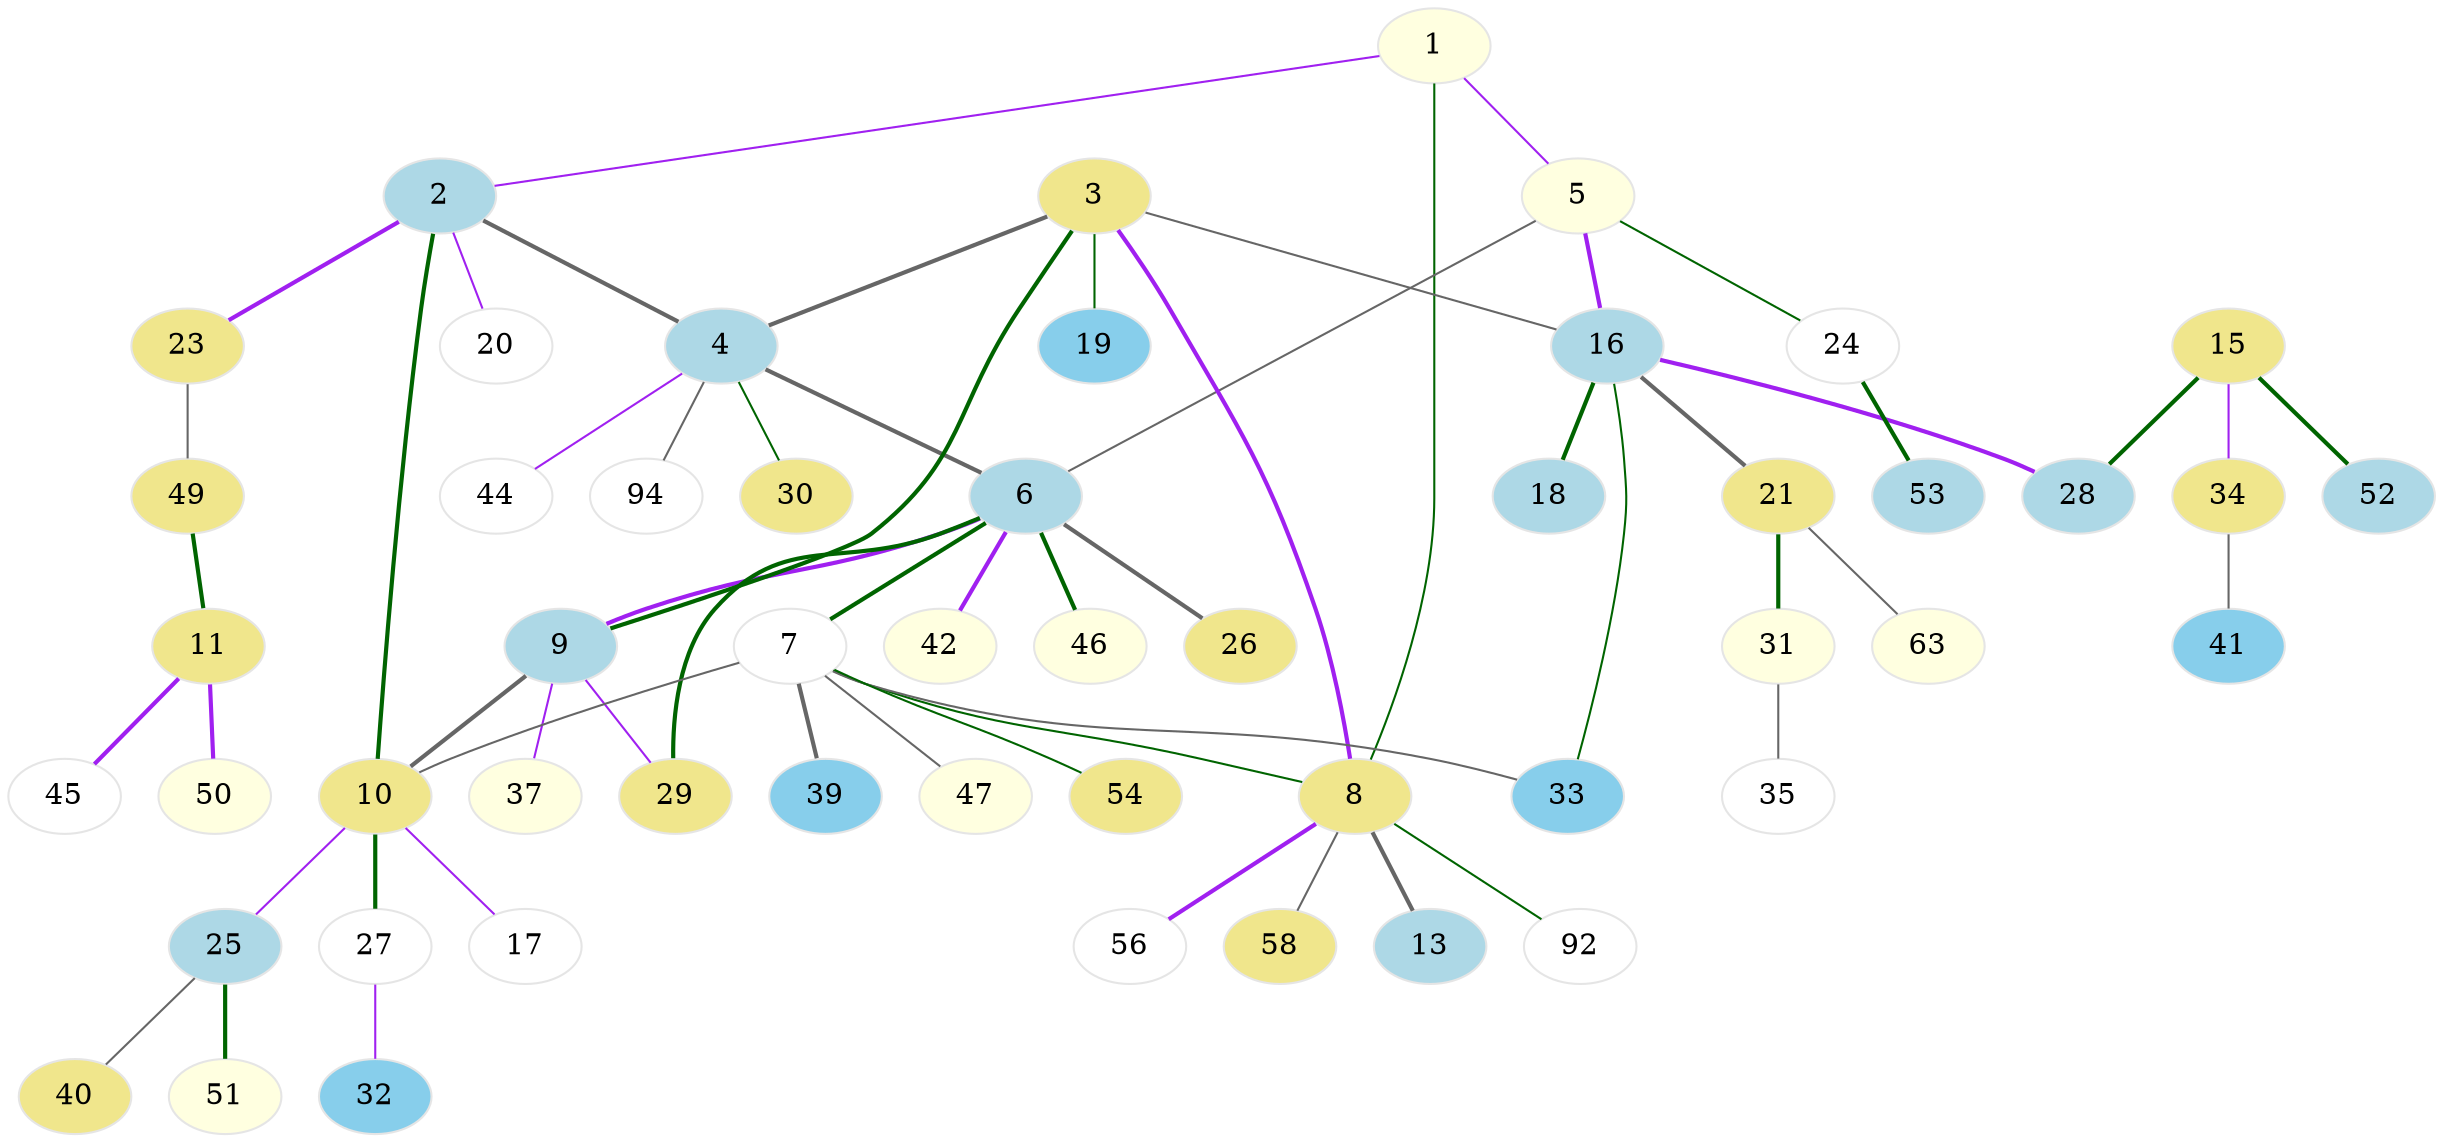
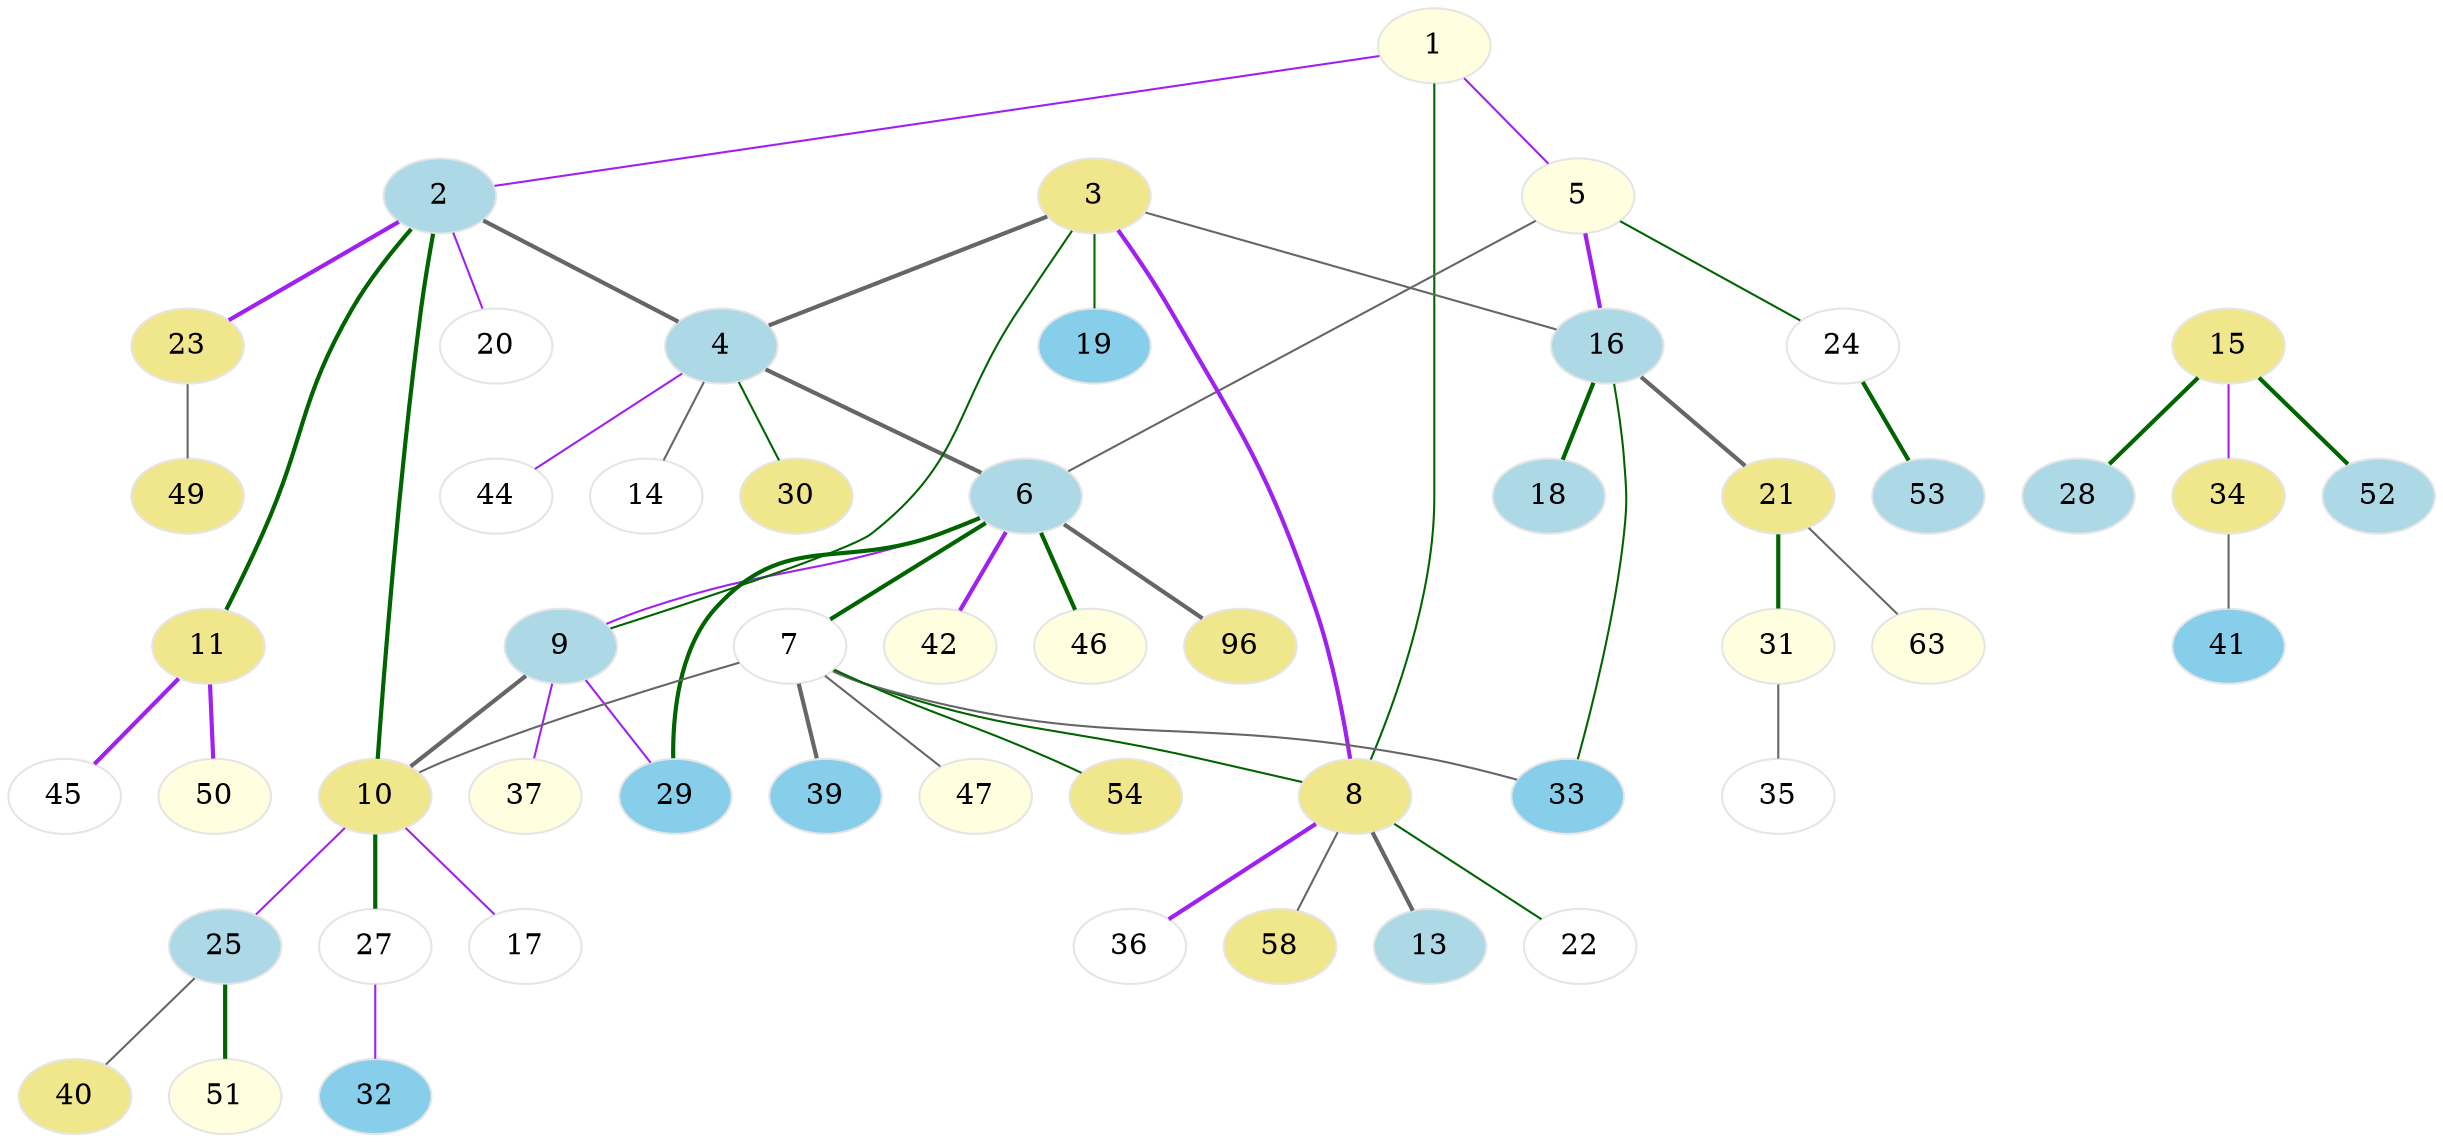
(1850, 409) -> none
(646, 496) -> (646, 496)
(904, 504) -> (904, 504)
(198, 571) -> (306, 412)
(793, 571) -> (793, 571)
(1240, 646) -> (1240, 646)
(675, 796) -> (675, 796)
(1130, 946) -> (1130, 946)
(1580, 946) -> (1580, 946)
